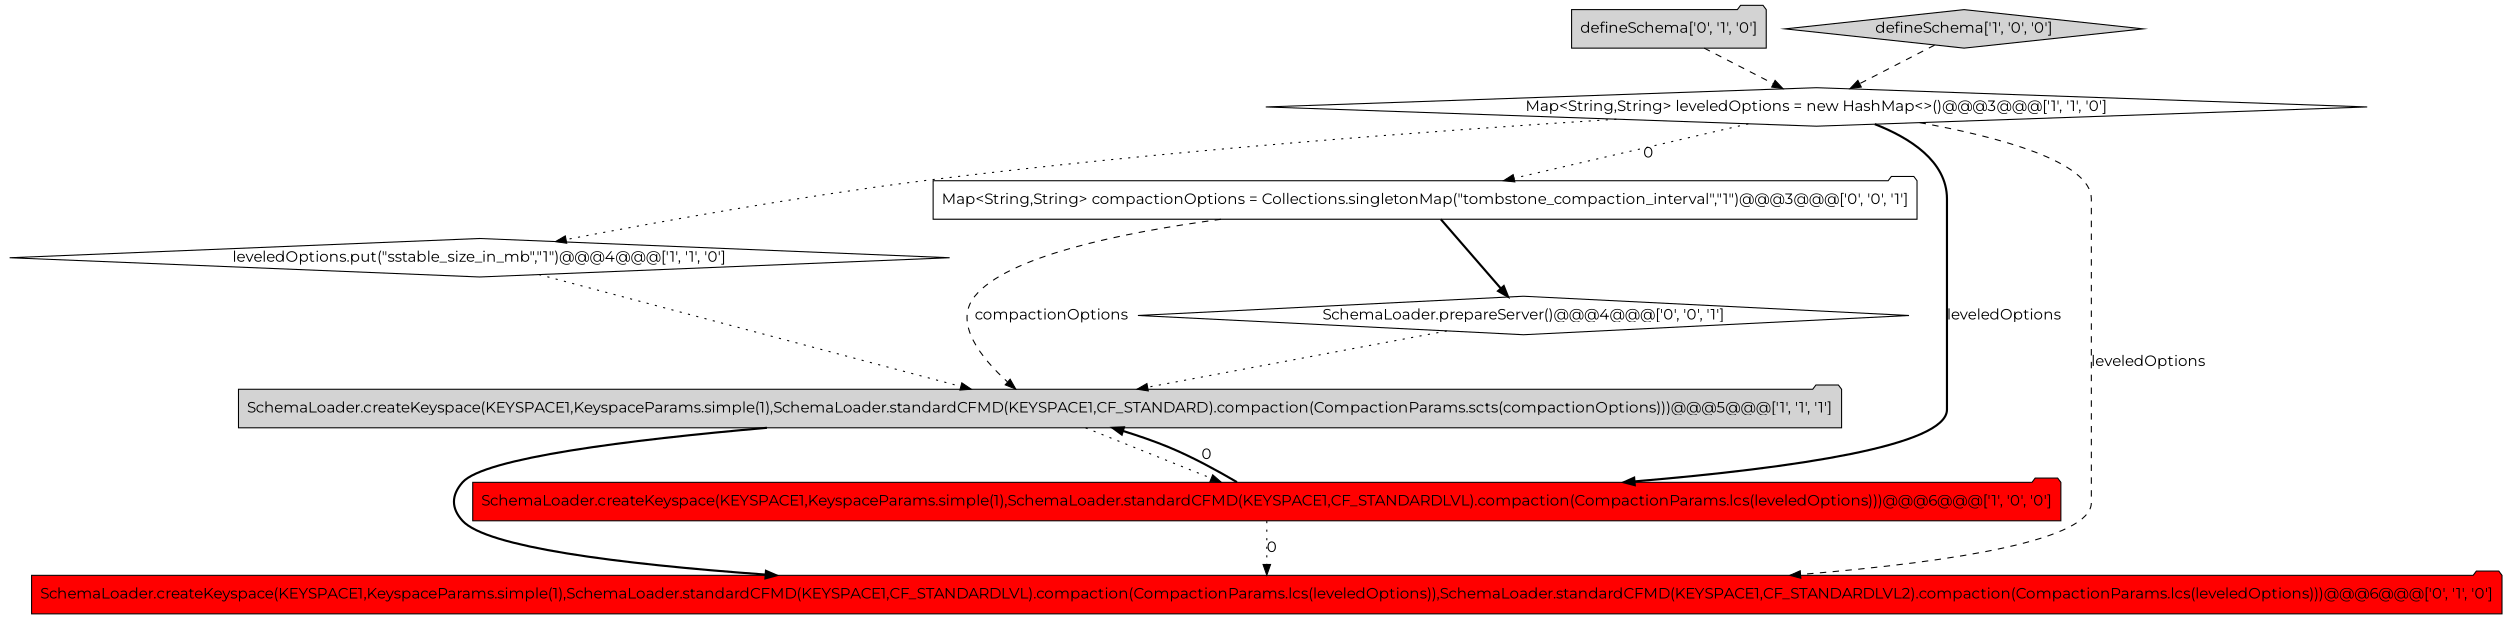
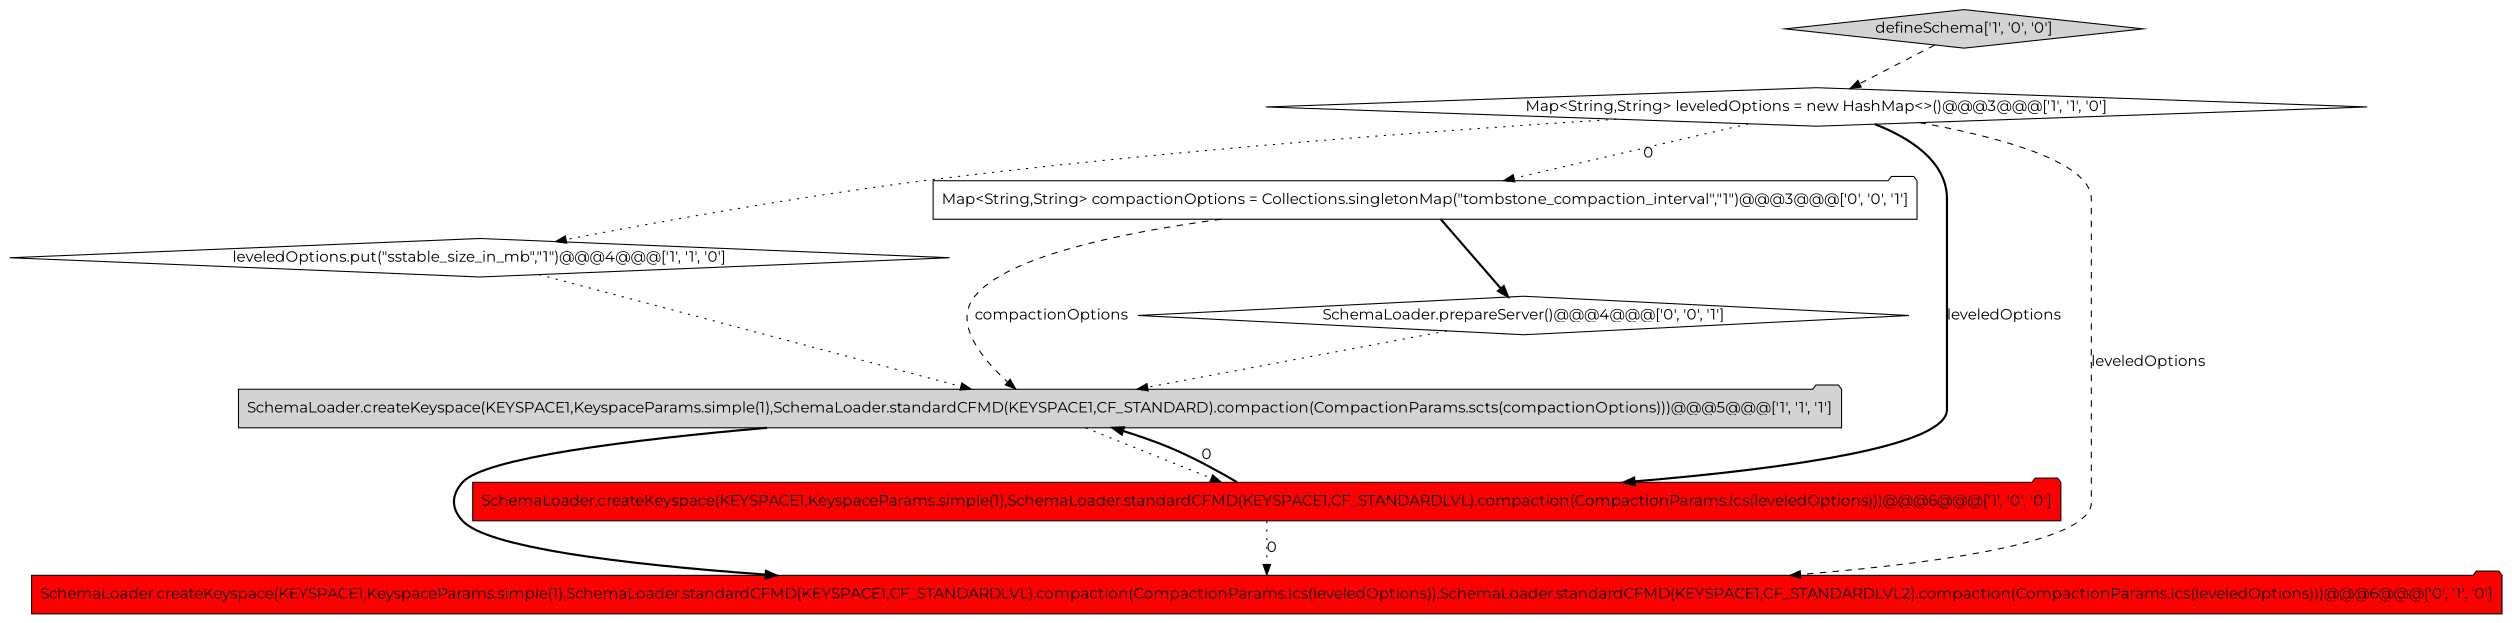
(1669, 29) -> none
